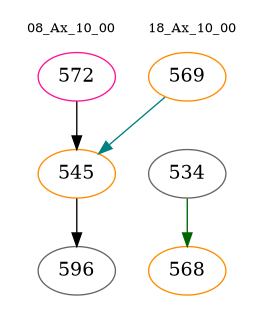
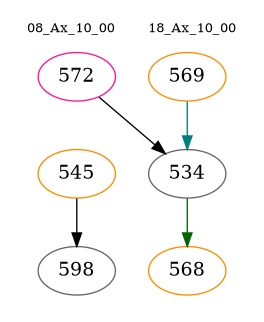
(147, 113) -> (187, 119)
(77, 119) -> (117, 113)
(77, 271) -> (77, 271)
